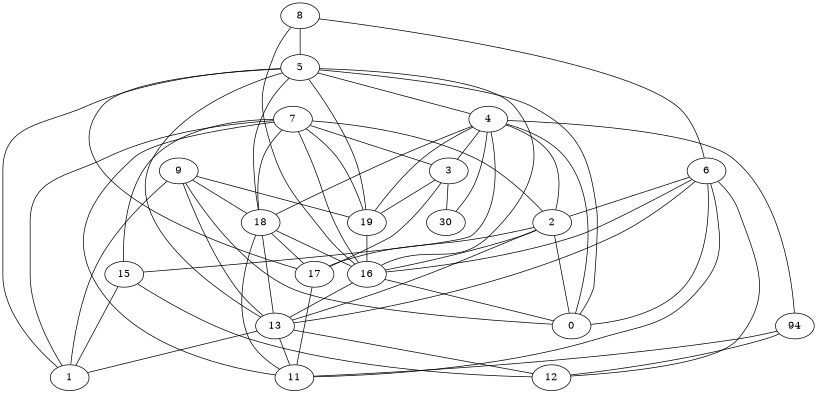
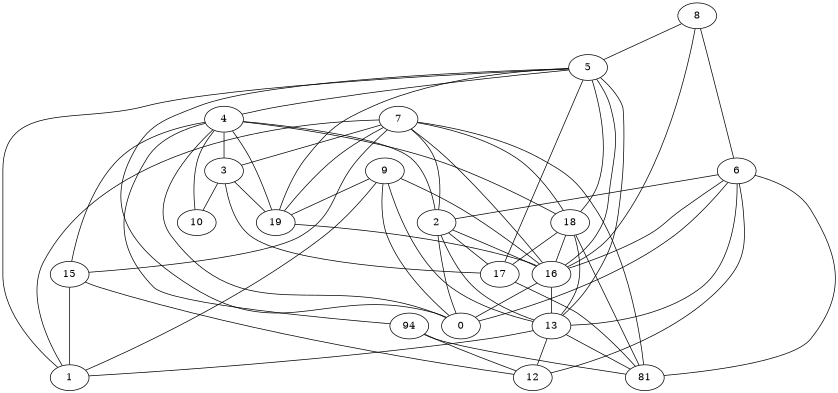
(220, 197) -> (466, 212)
(446, 223) -> (197, 223)
(294, 378) -> (645, 378)
